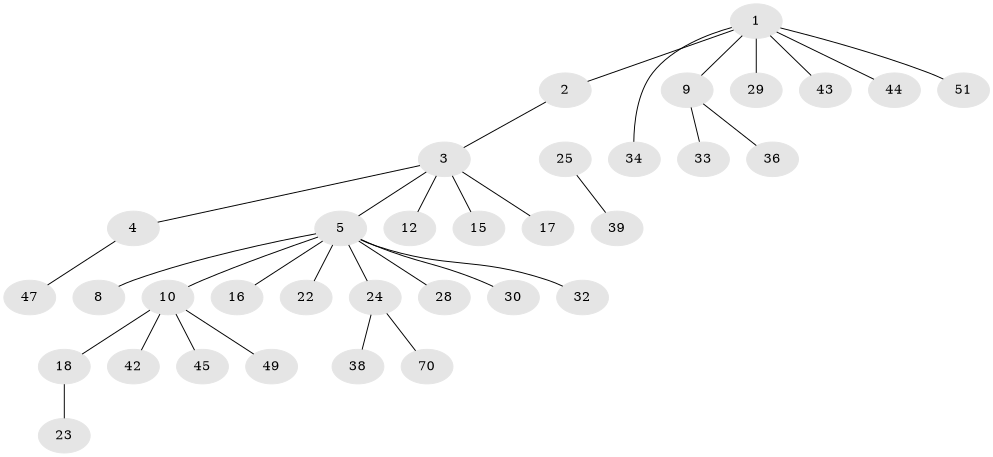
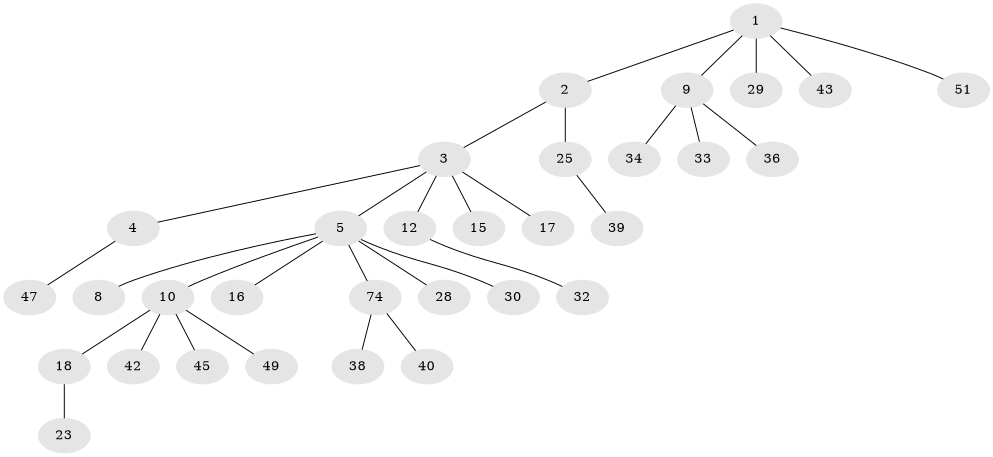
(659, 65) -> (661, 125)
(894, 90) -> none
none -> (565, 125)
(462, 263) -> (496, 263)
(306, 298) -> none
(375, 298) -> (375, 298)
(427, 367) -> (427, 367)
